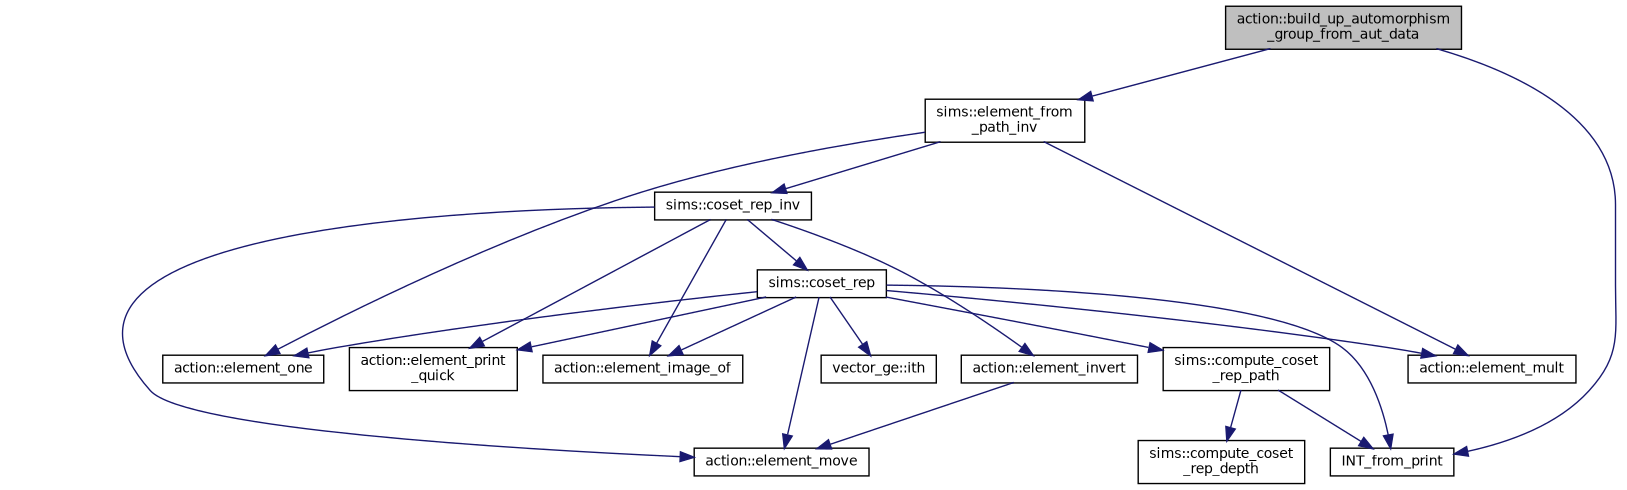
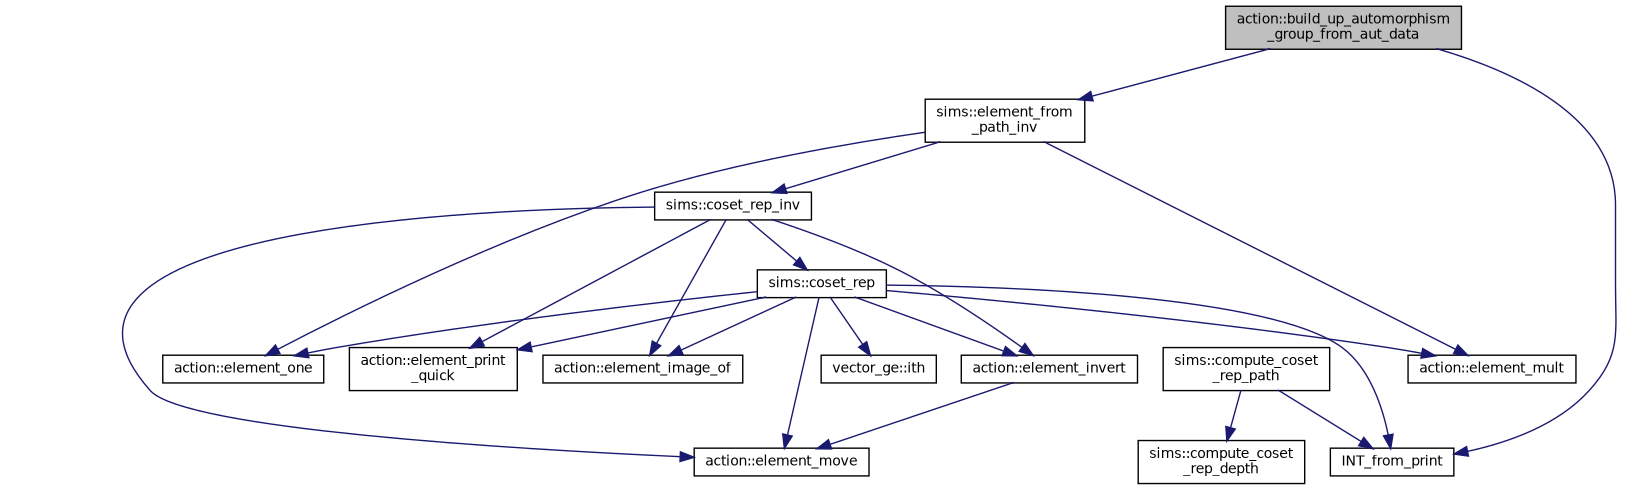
(1017, 322) -> (929, 324)
